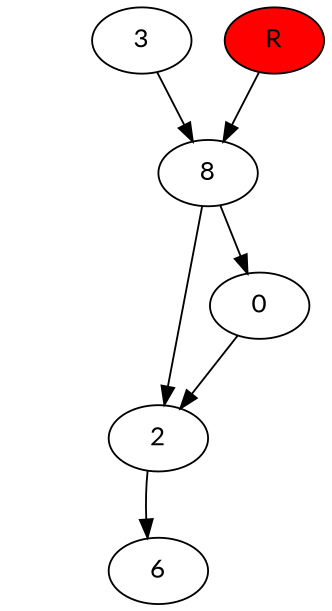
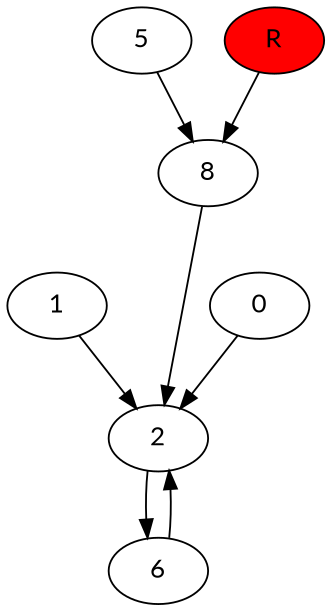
(142, 41) -> (142, 41)
(230, 231) -> none
none -> (57, 306)
none -> (171, 514)
